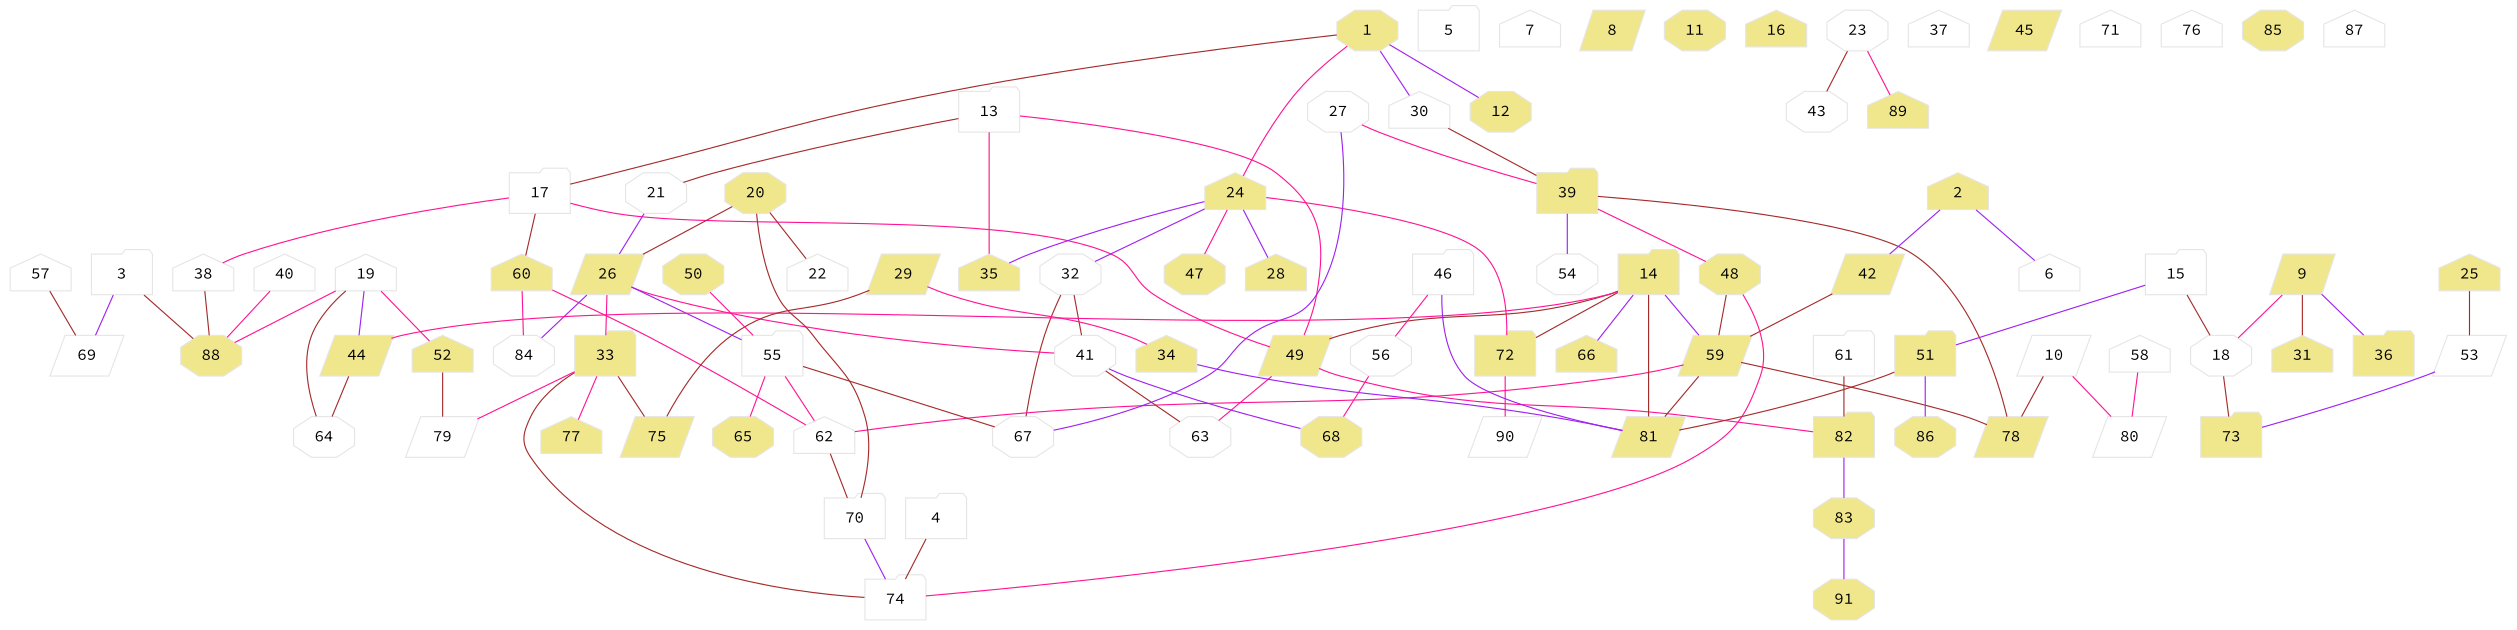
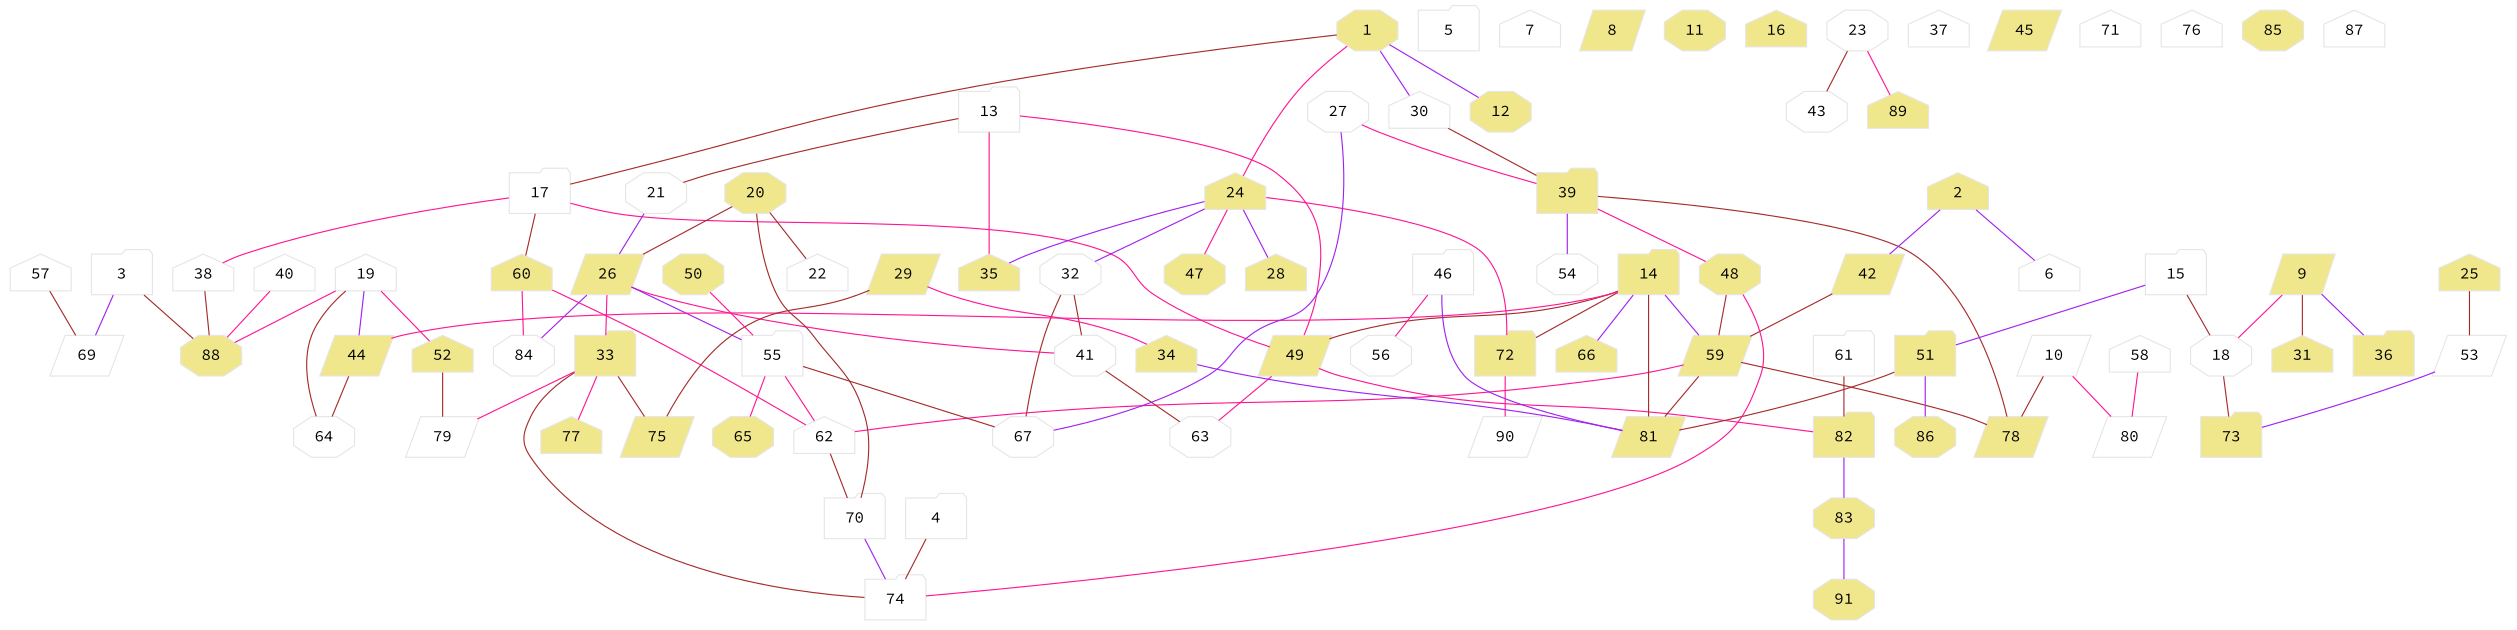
(1331, 437) -> none
